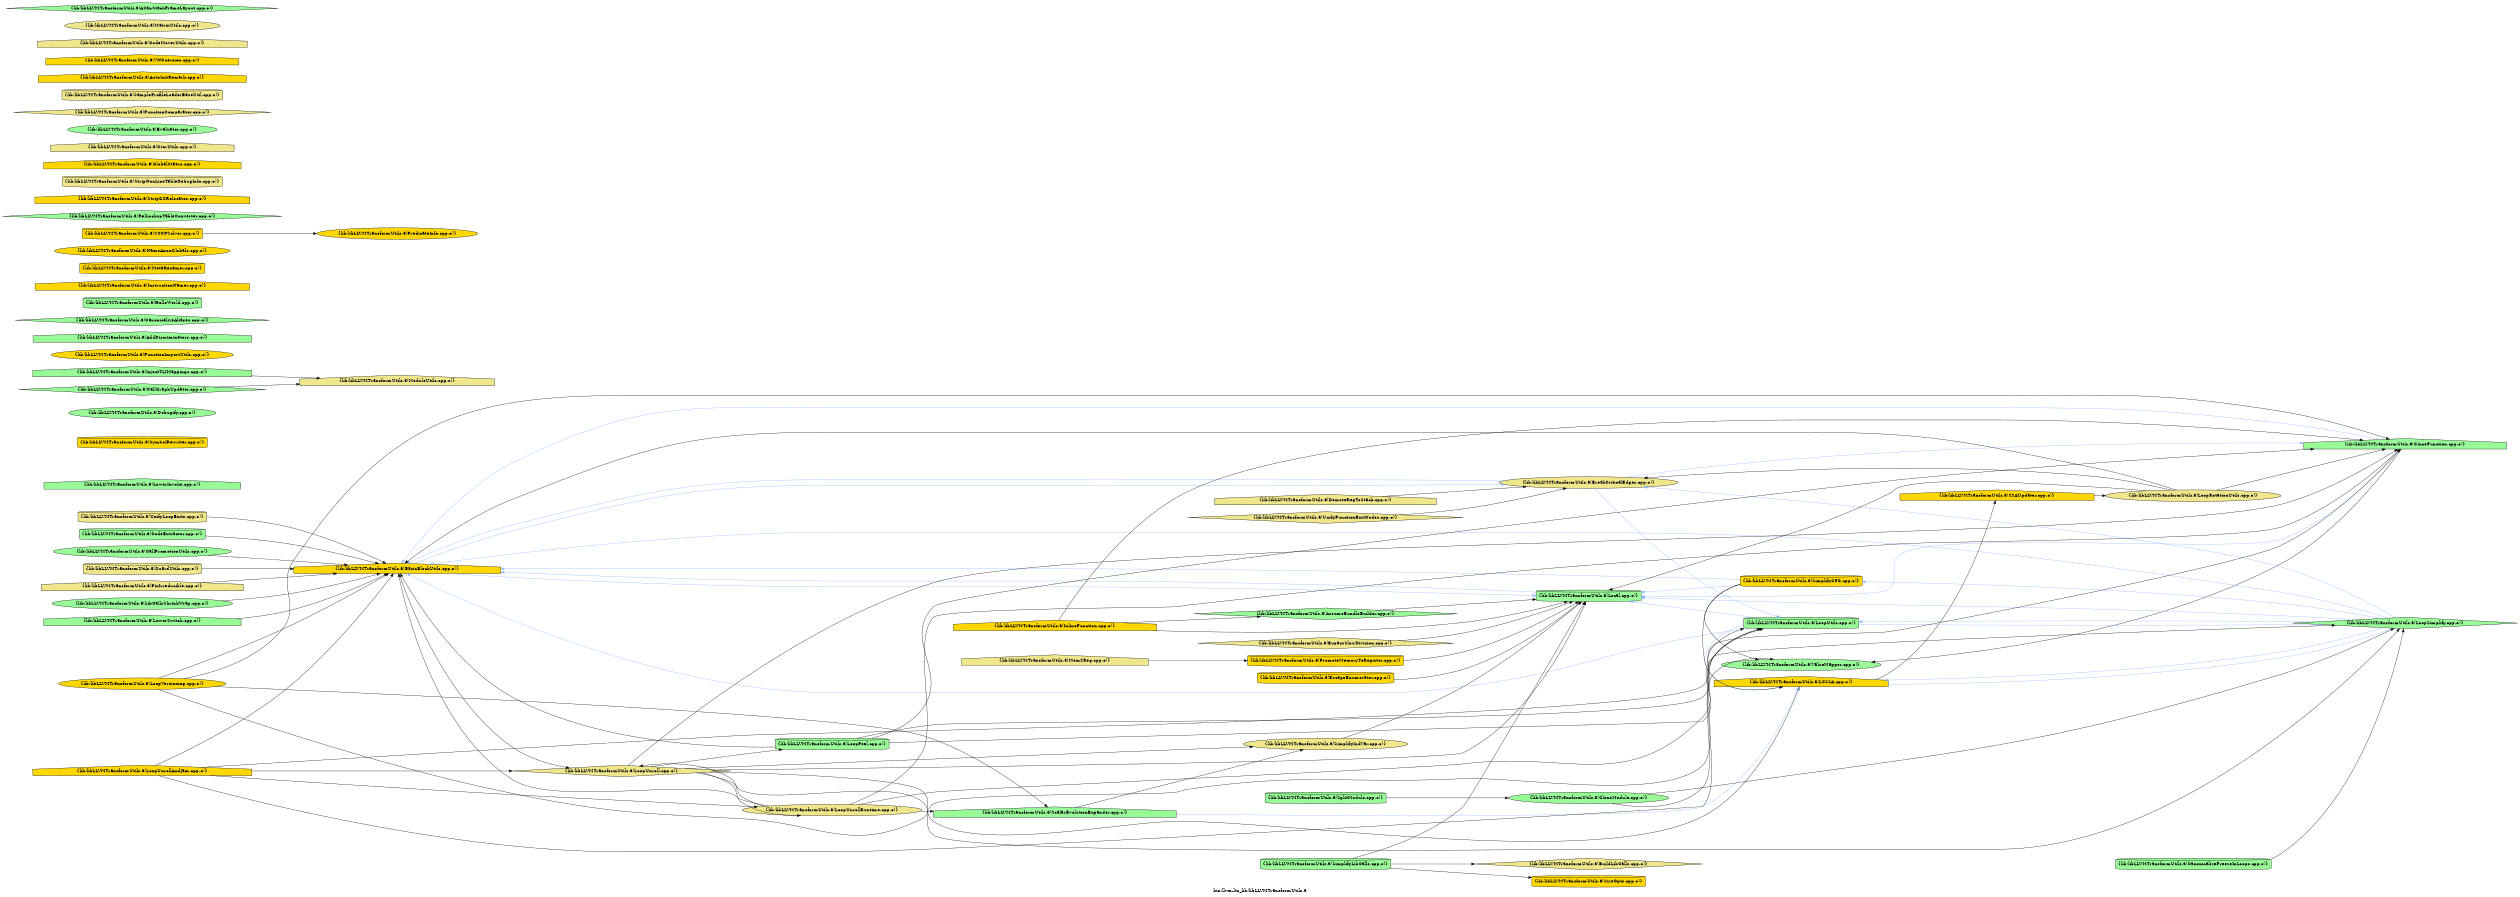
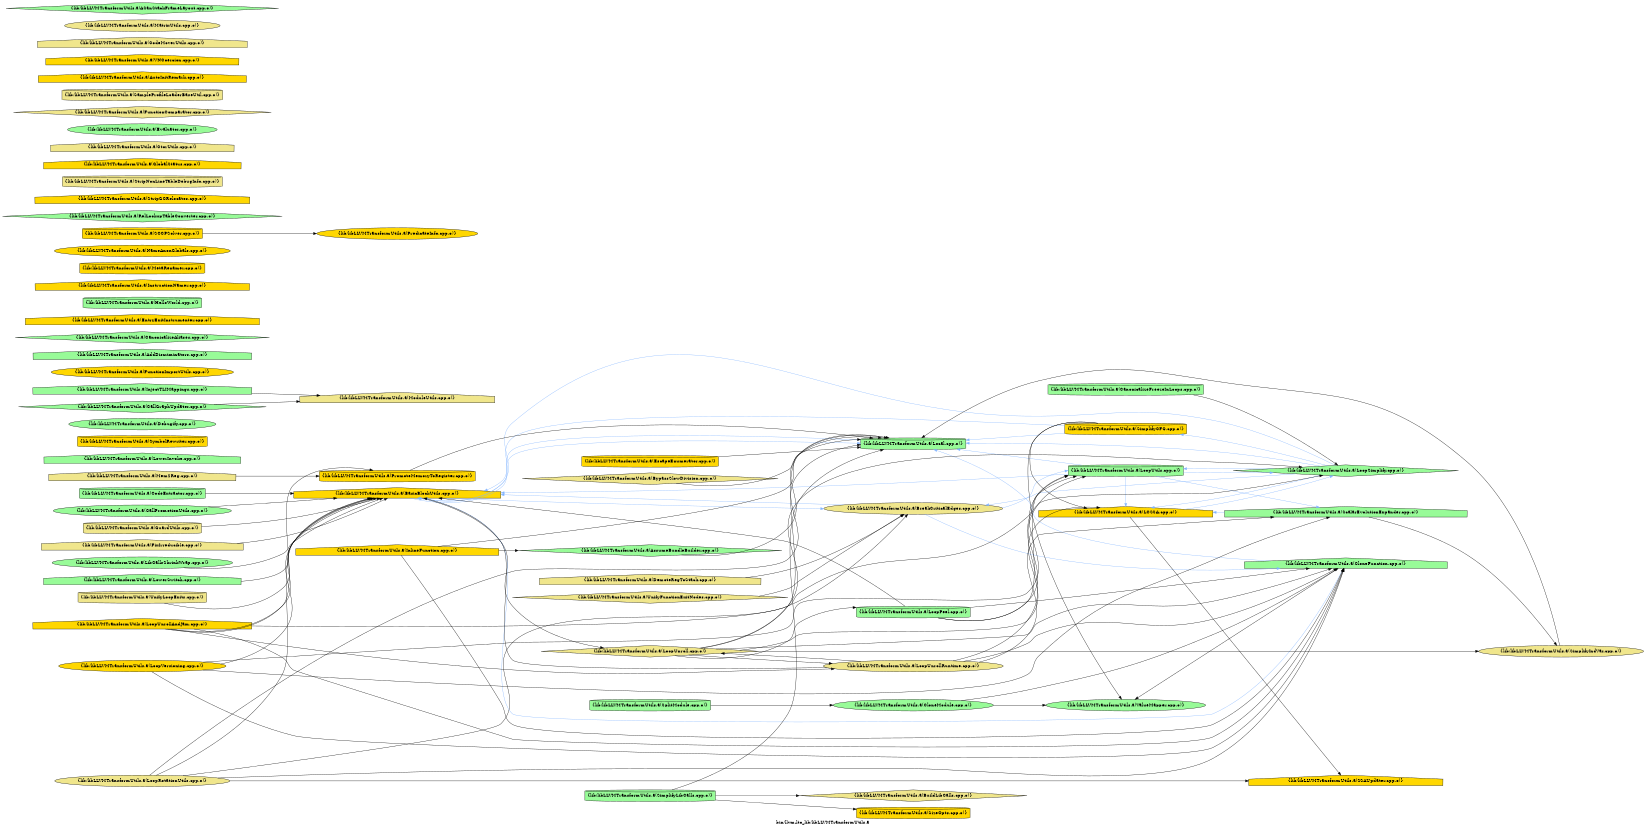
none -> (142, 320)
none -> (1224, 489)
(2098, 496) -> (738, 781)
(2025, 740) -> (1156, 657)
(381, 771) -> (288, 542)
